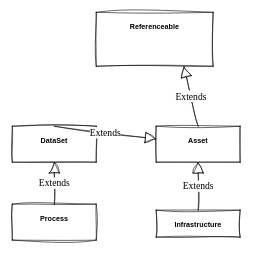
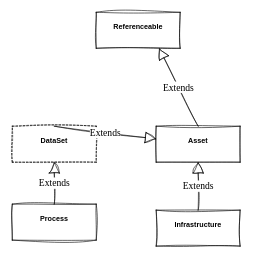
(155, 39) -> (138, 30)
(54, 144) -> (54, 144)
(198, 224) -> (198, 228)
